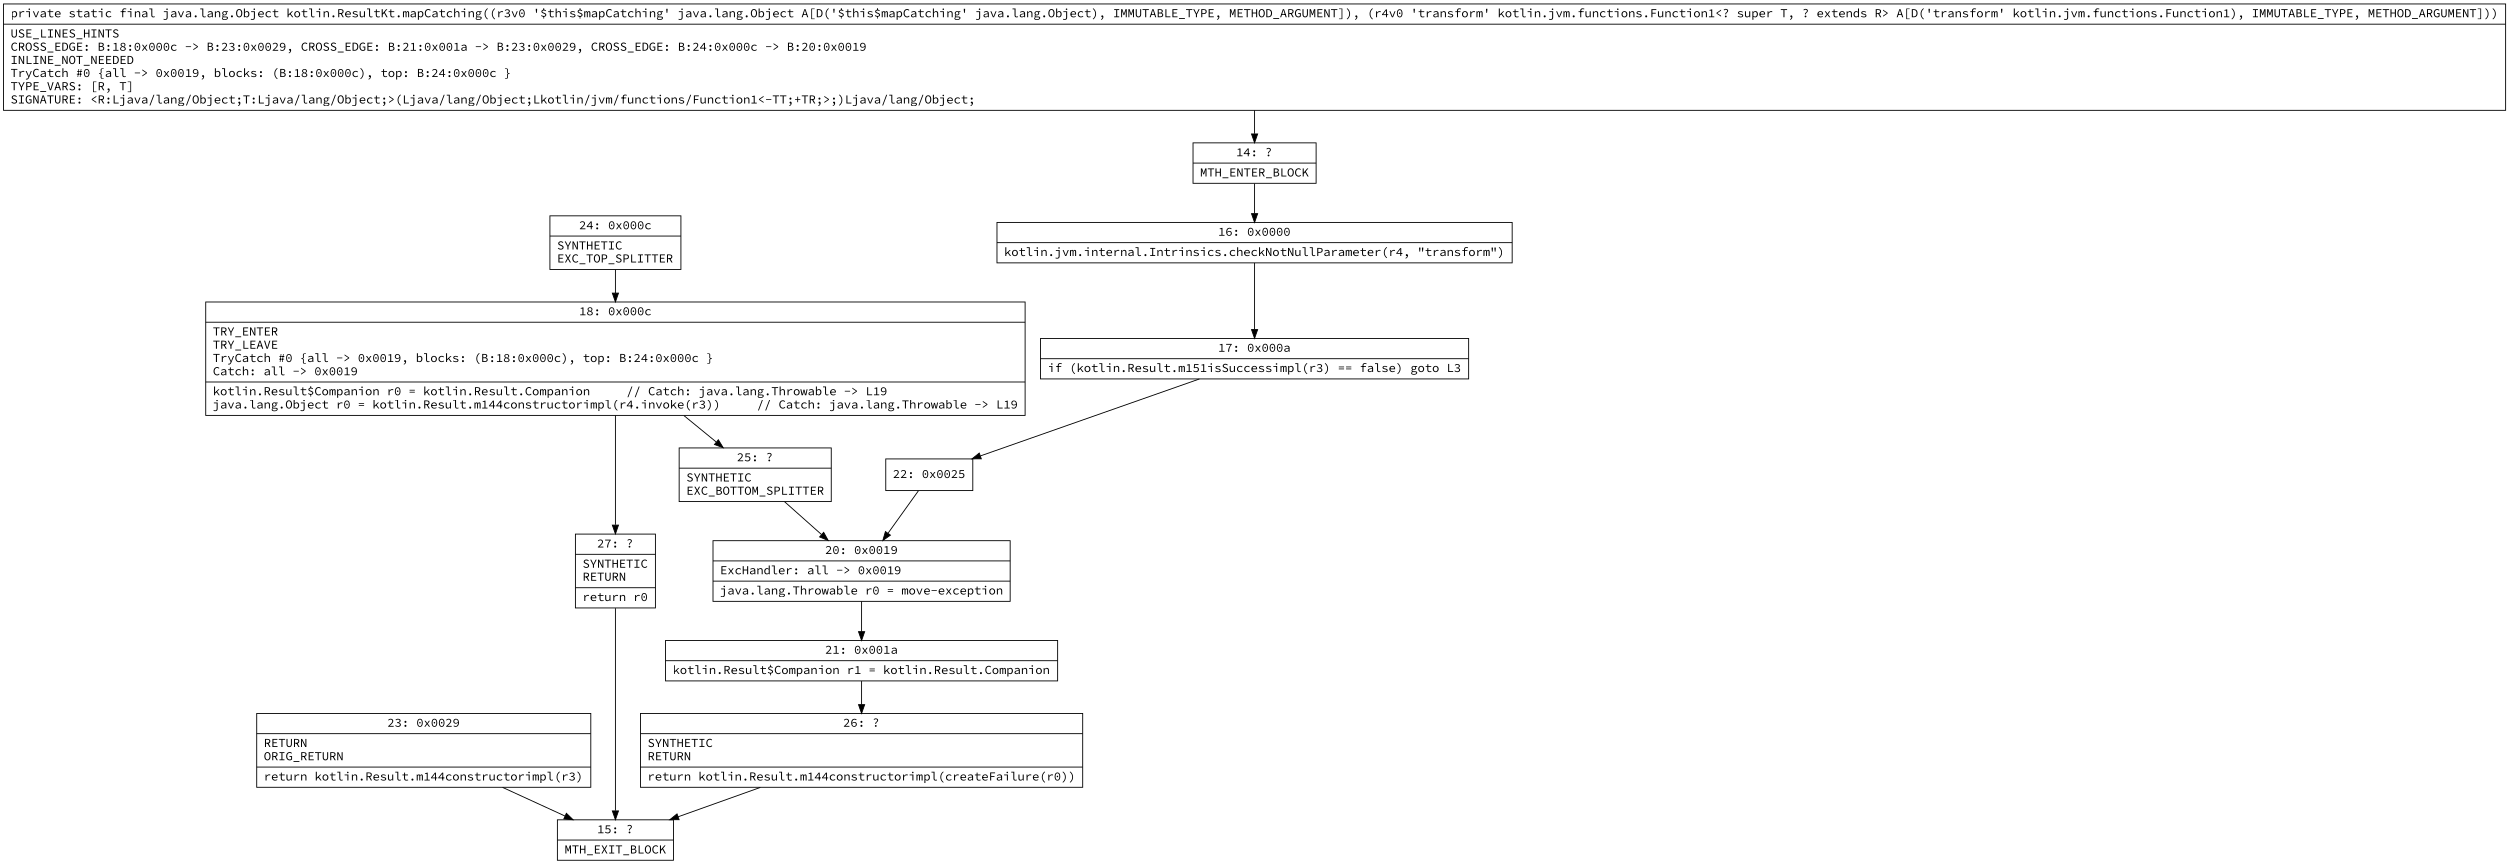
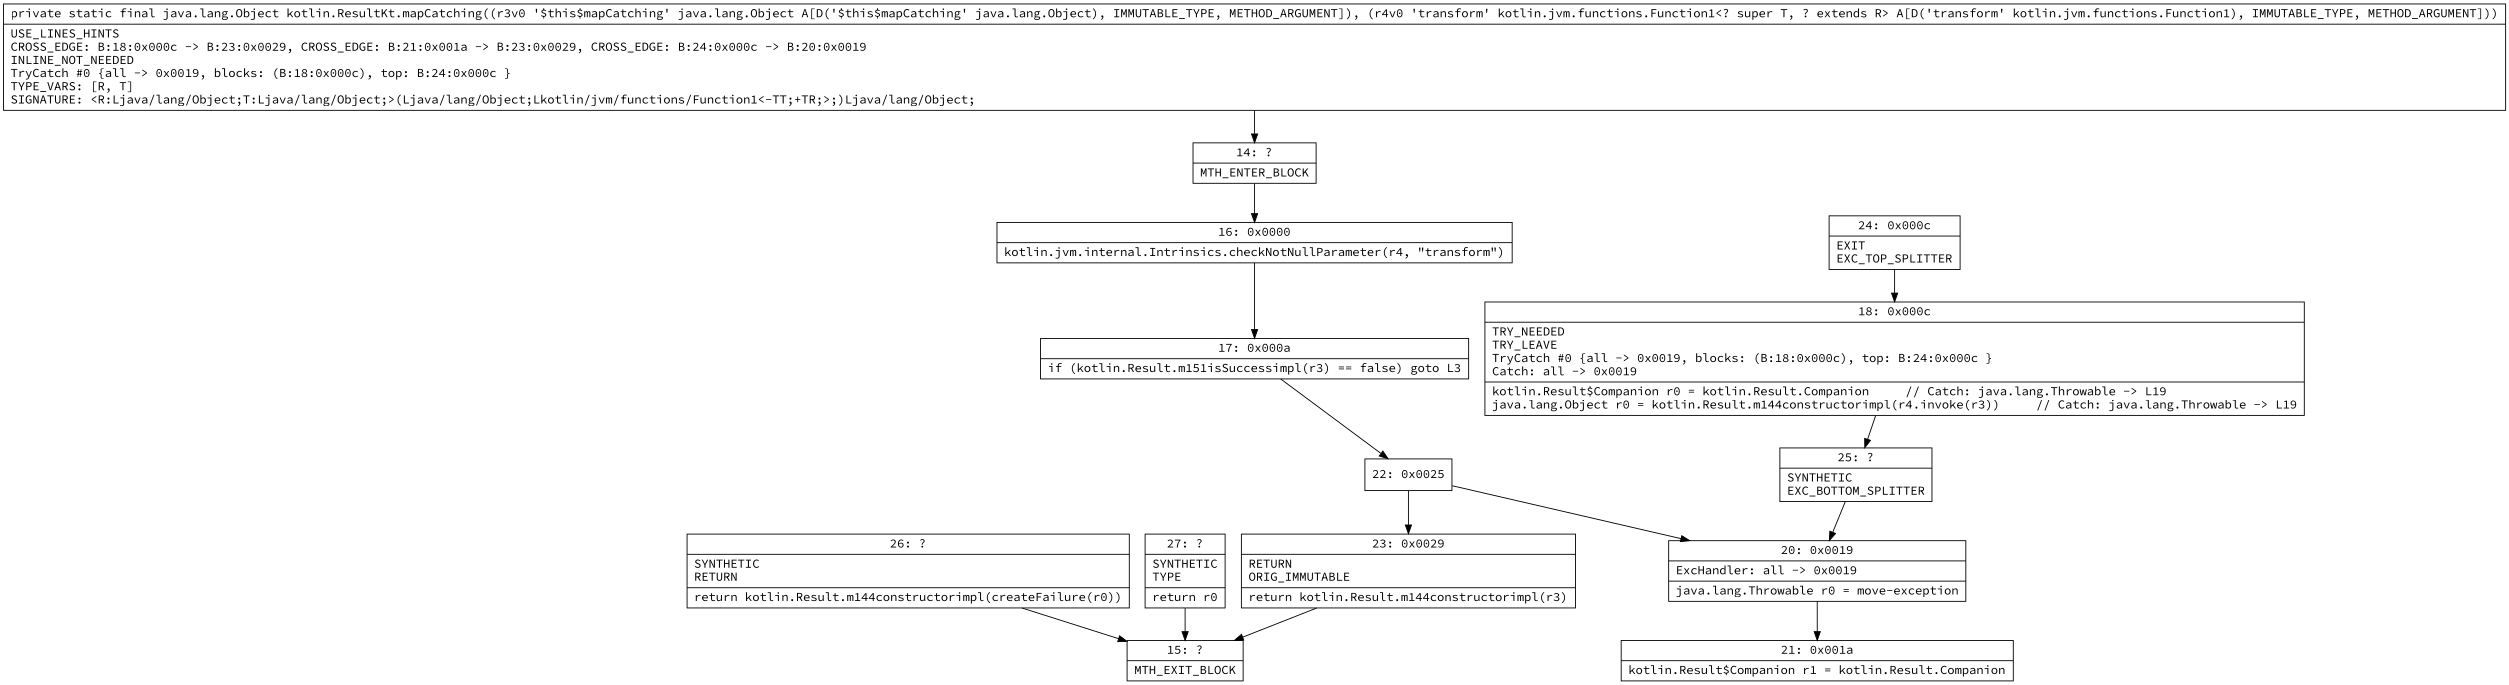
(590, 246) -> (1851, 246)
(246, 332) -> (1528, 332)
(615, 470) -> none
none -> (1408, 508)
(604, 577) -> (1167, 577)
(862, 693) -> none
(304, 757) -> (1299, 577)
